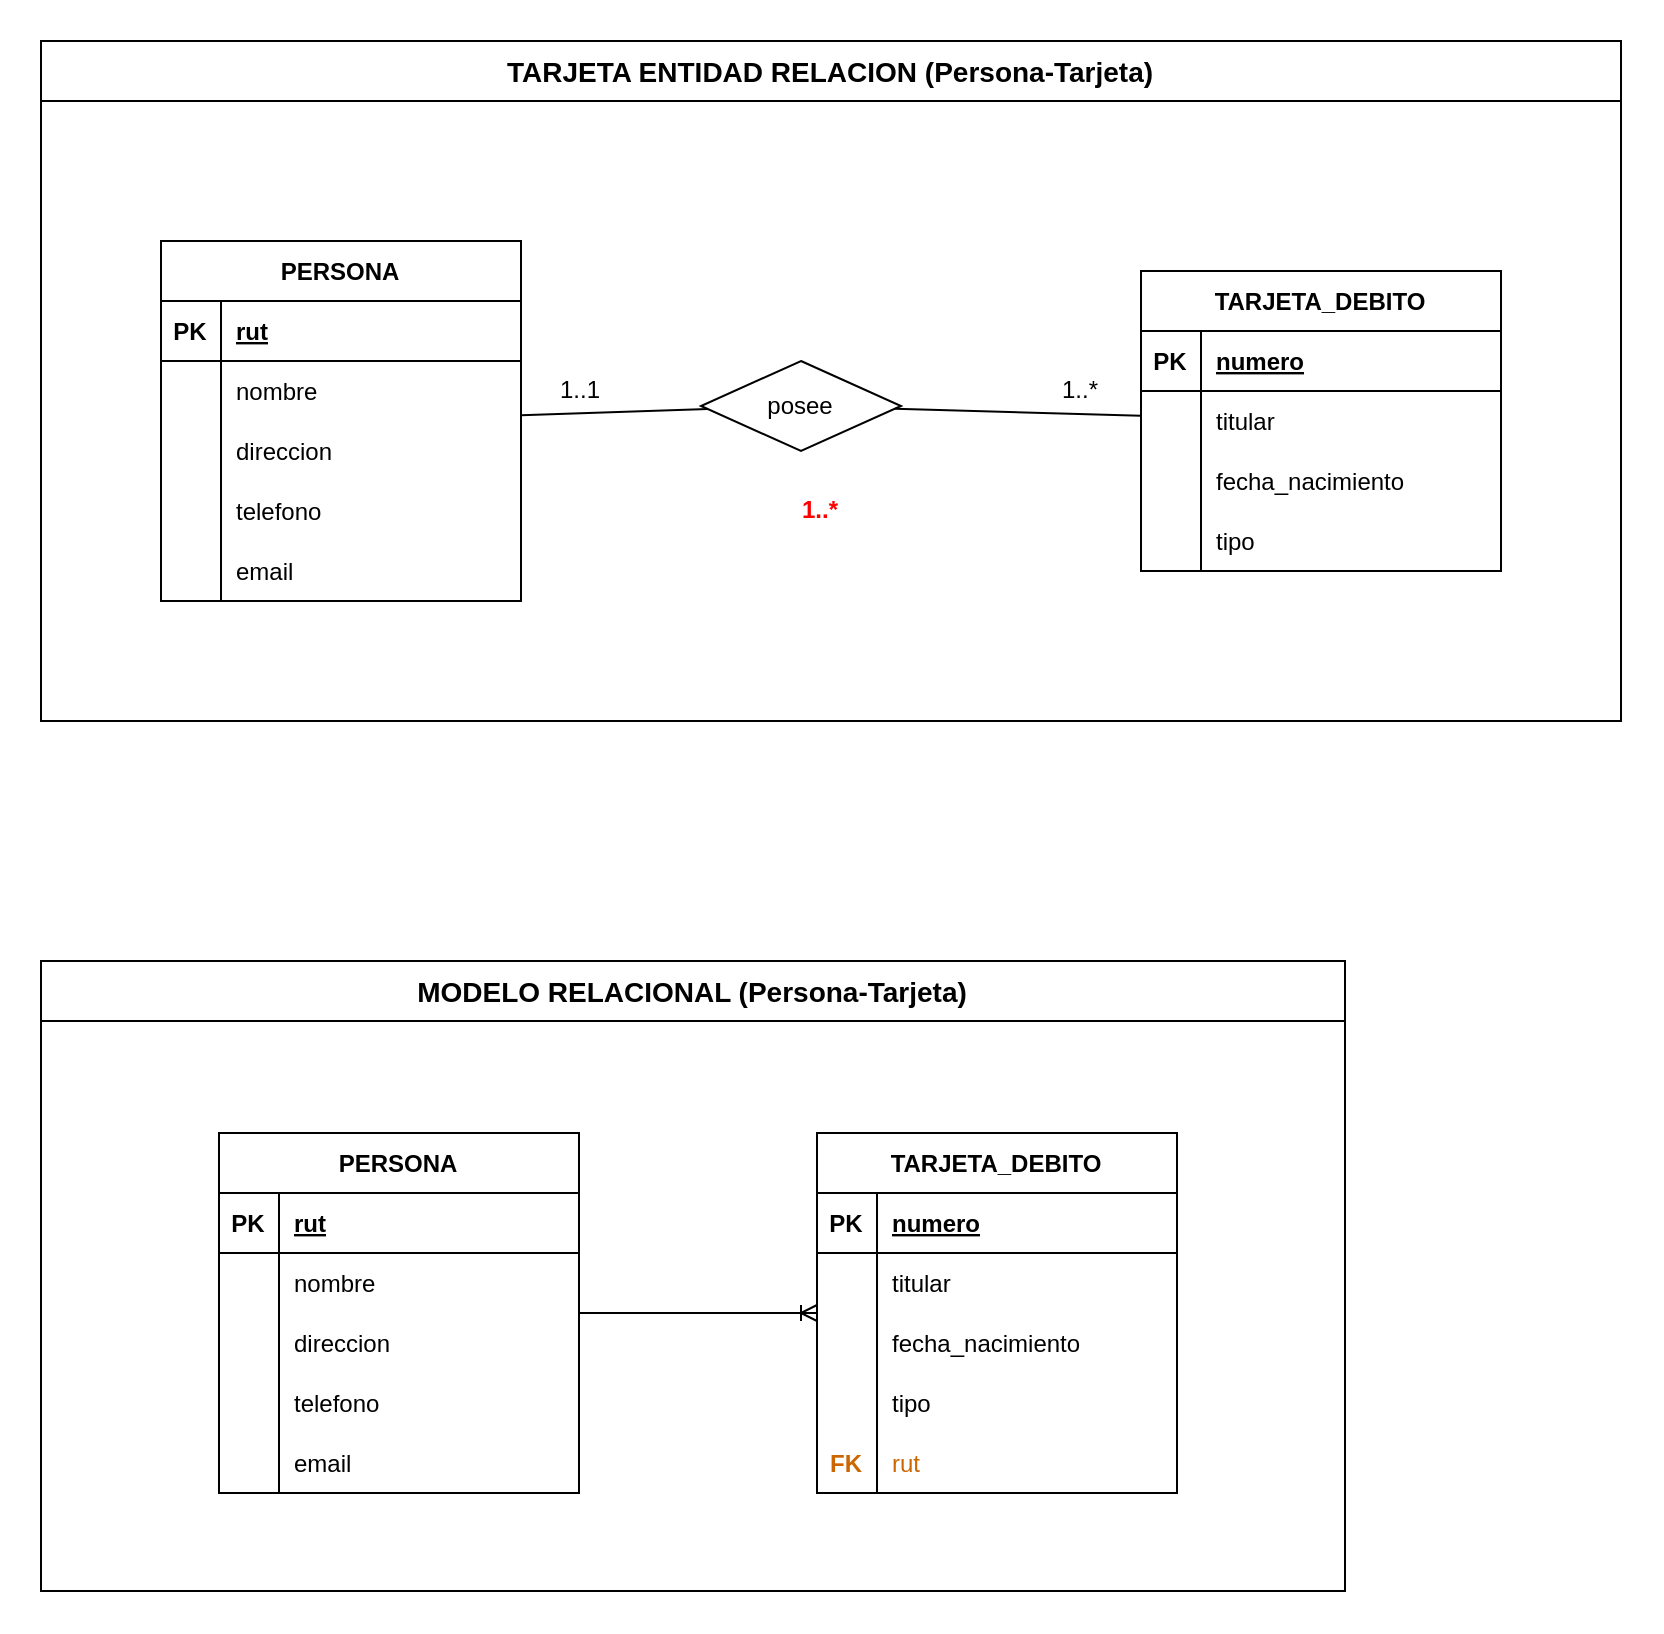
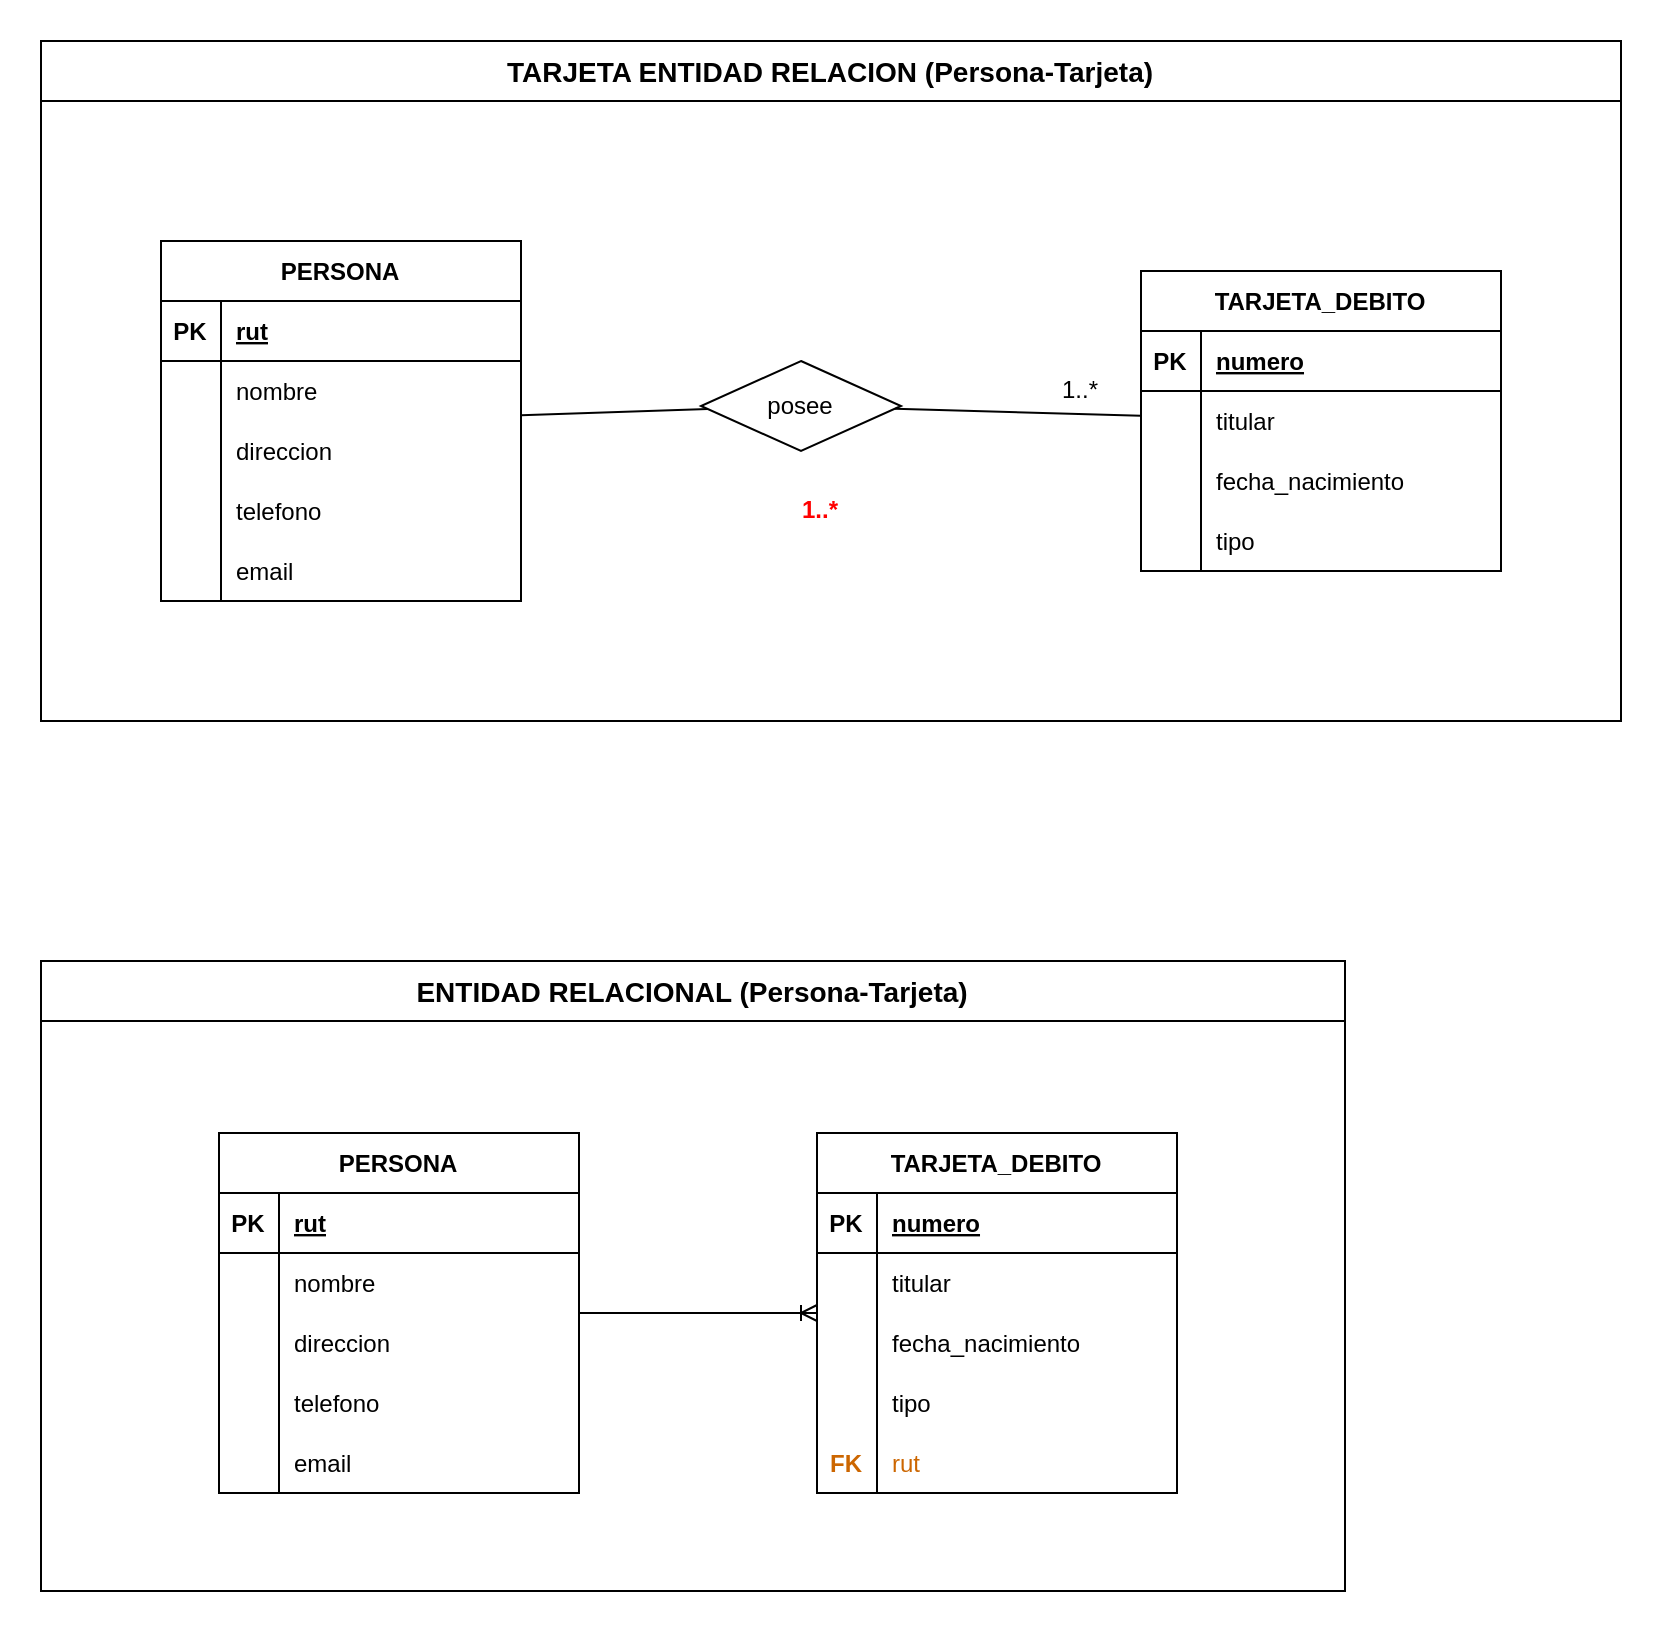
(581, 391) -> none
(692, 993) -> (692, 993)
